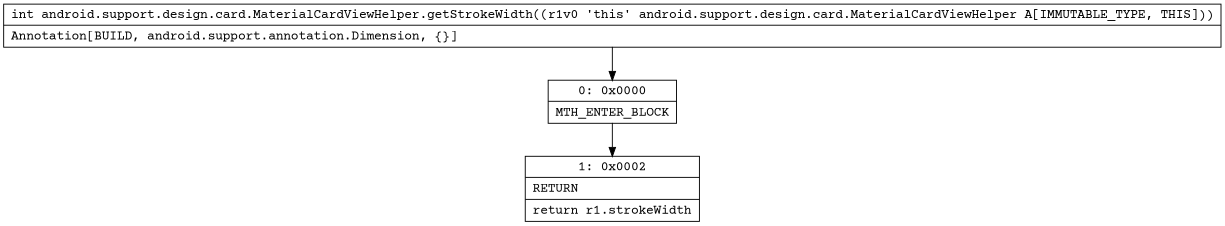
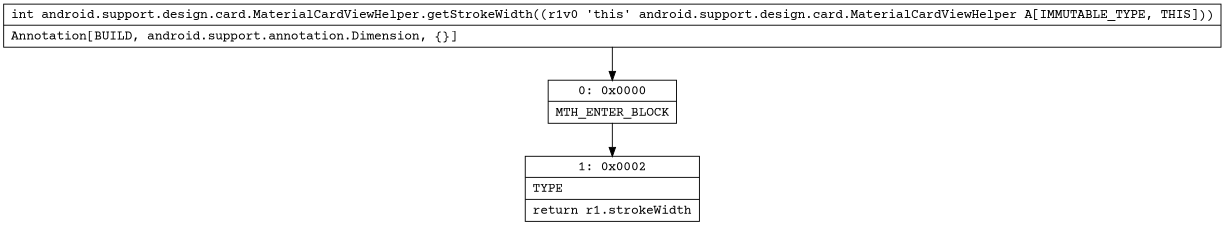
(556, 188) -> (548, 188)
